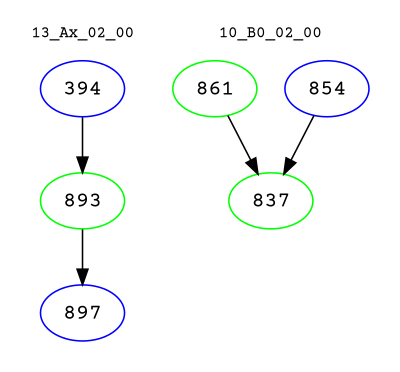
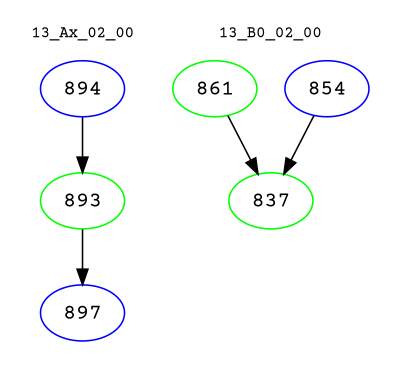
(271, 33) -> (271, 33)
(83, 89) -> (83, 89)
